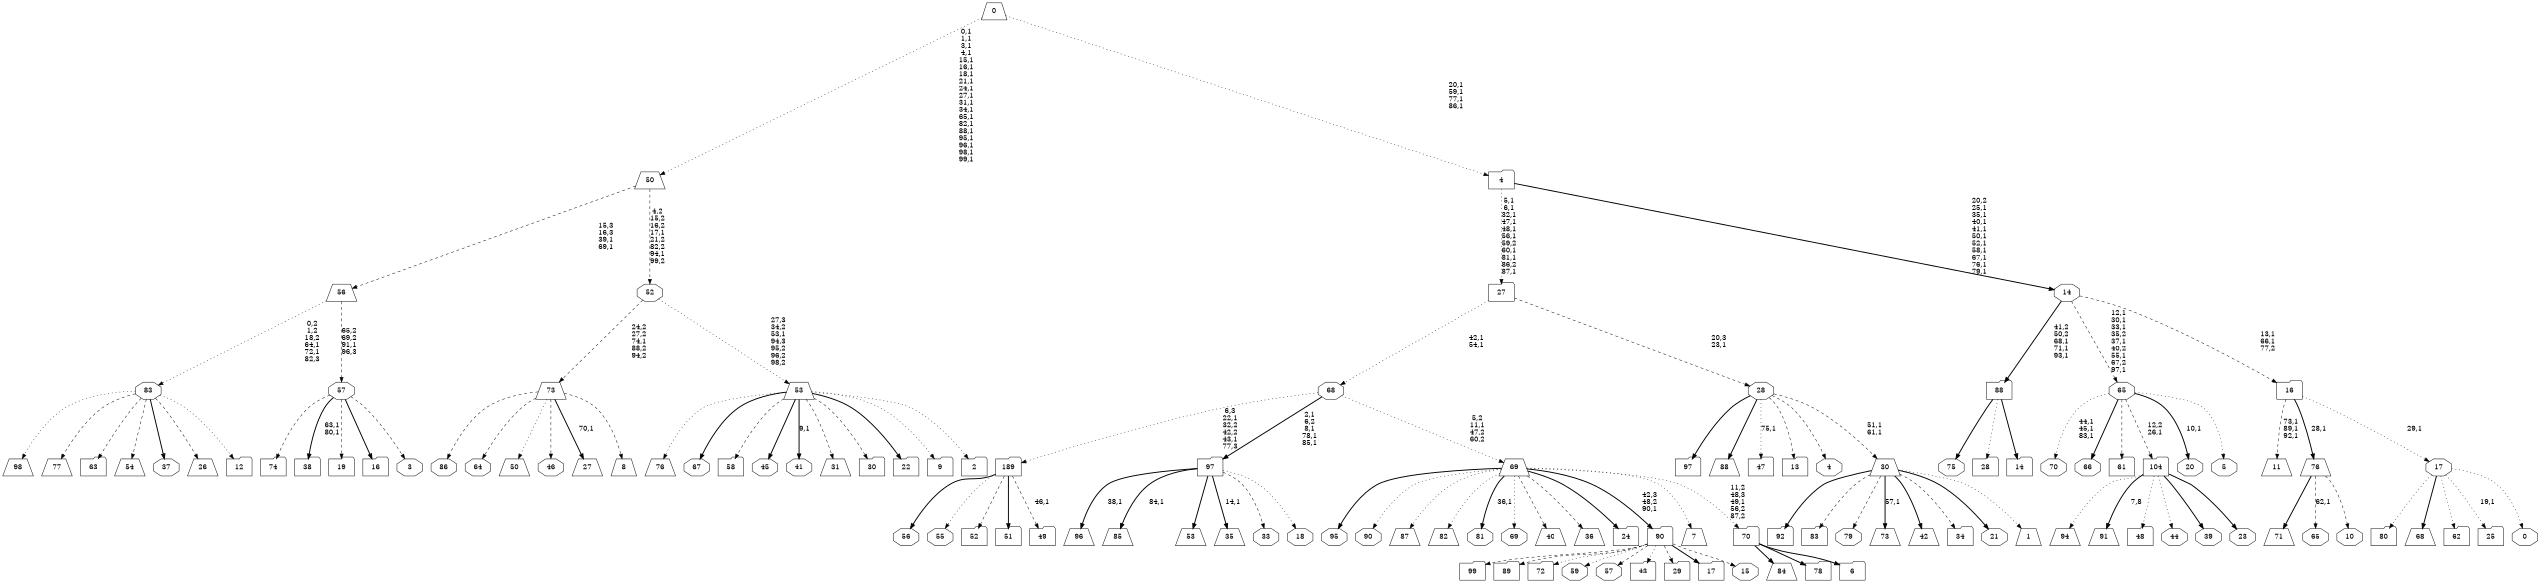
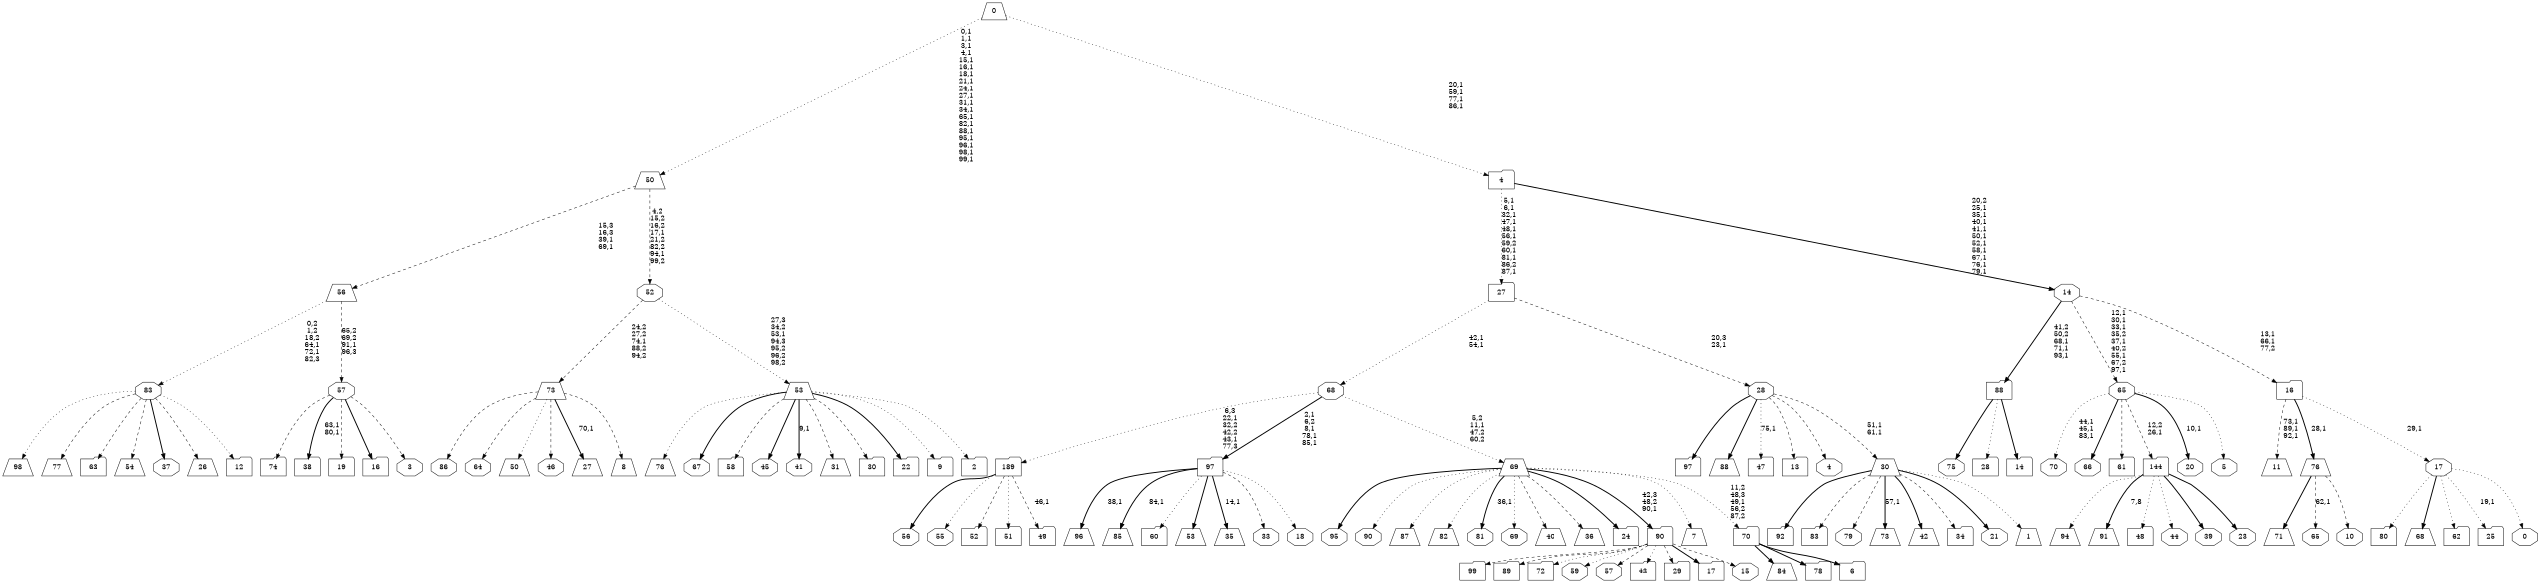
(2156, 467) -> (2156, 467)
(1008, 500) -> (1008, 500)
none -> (1154, 537)
